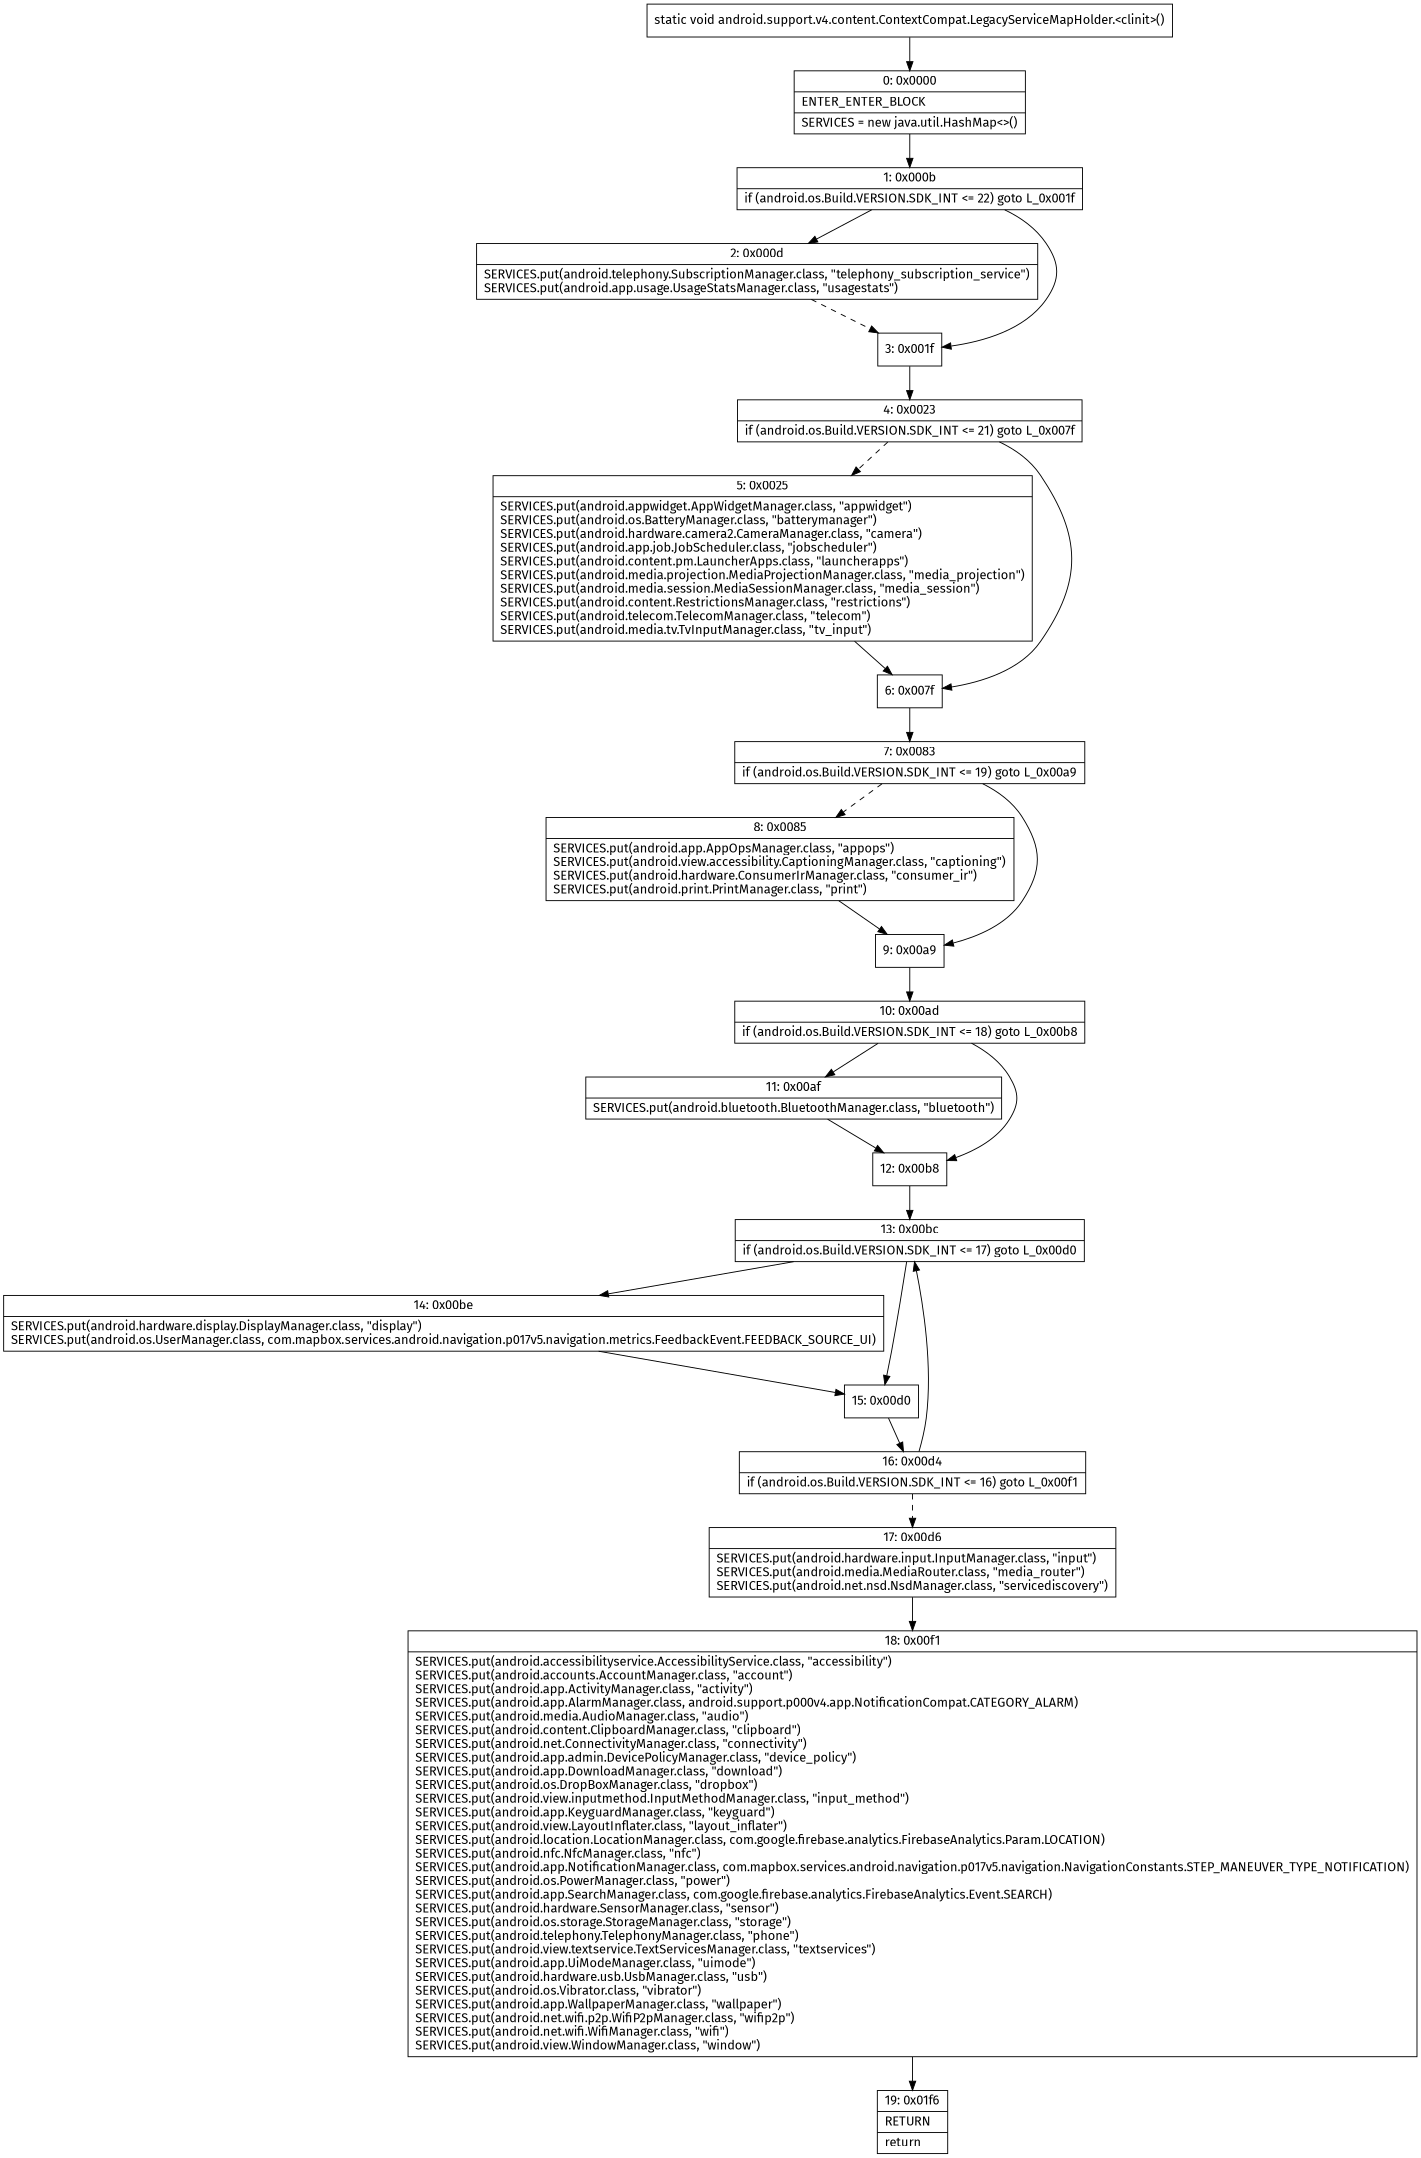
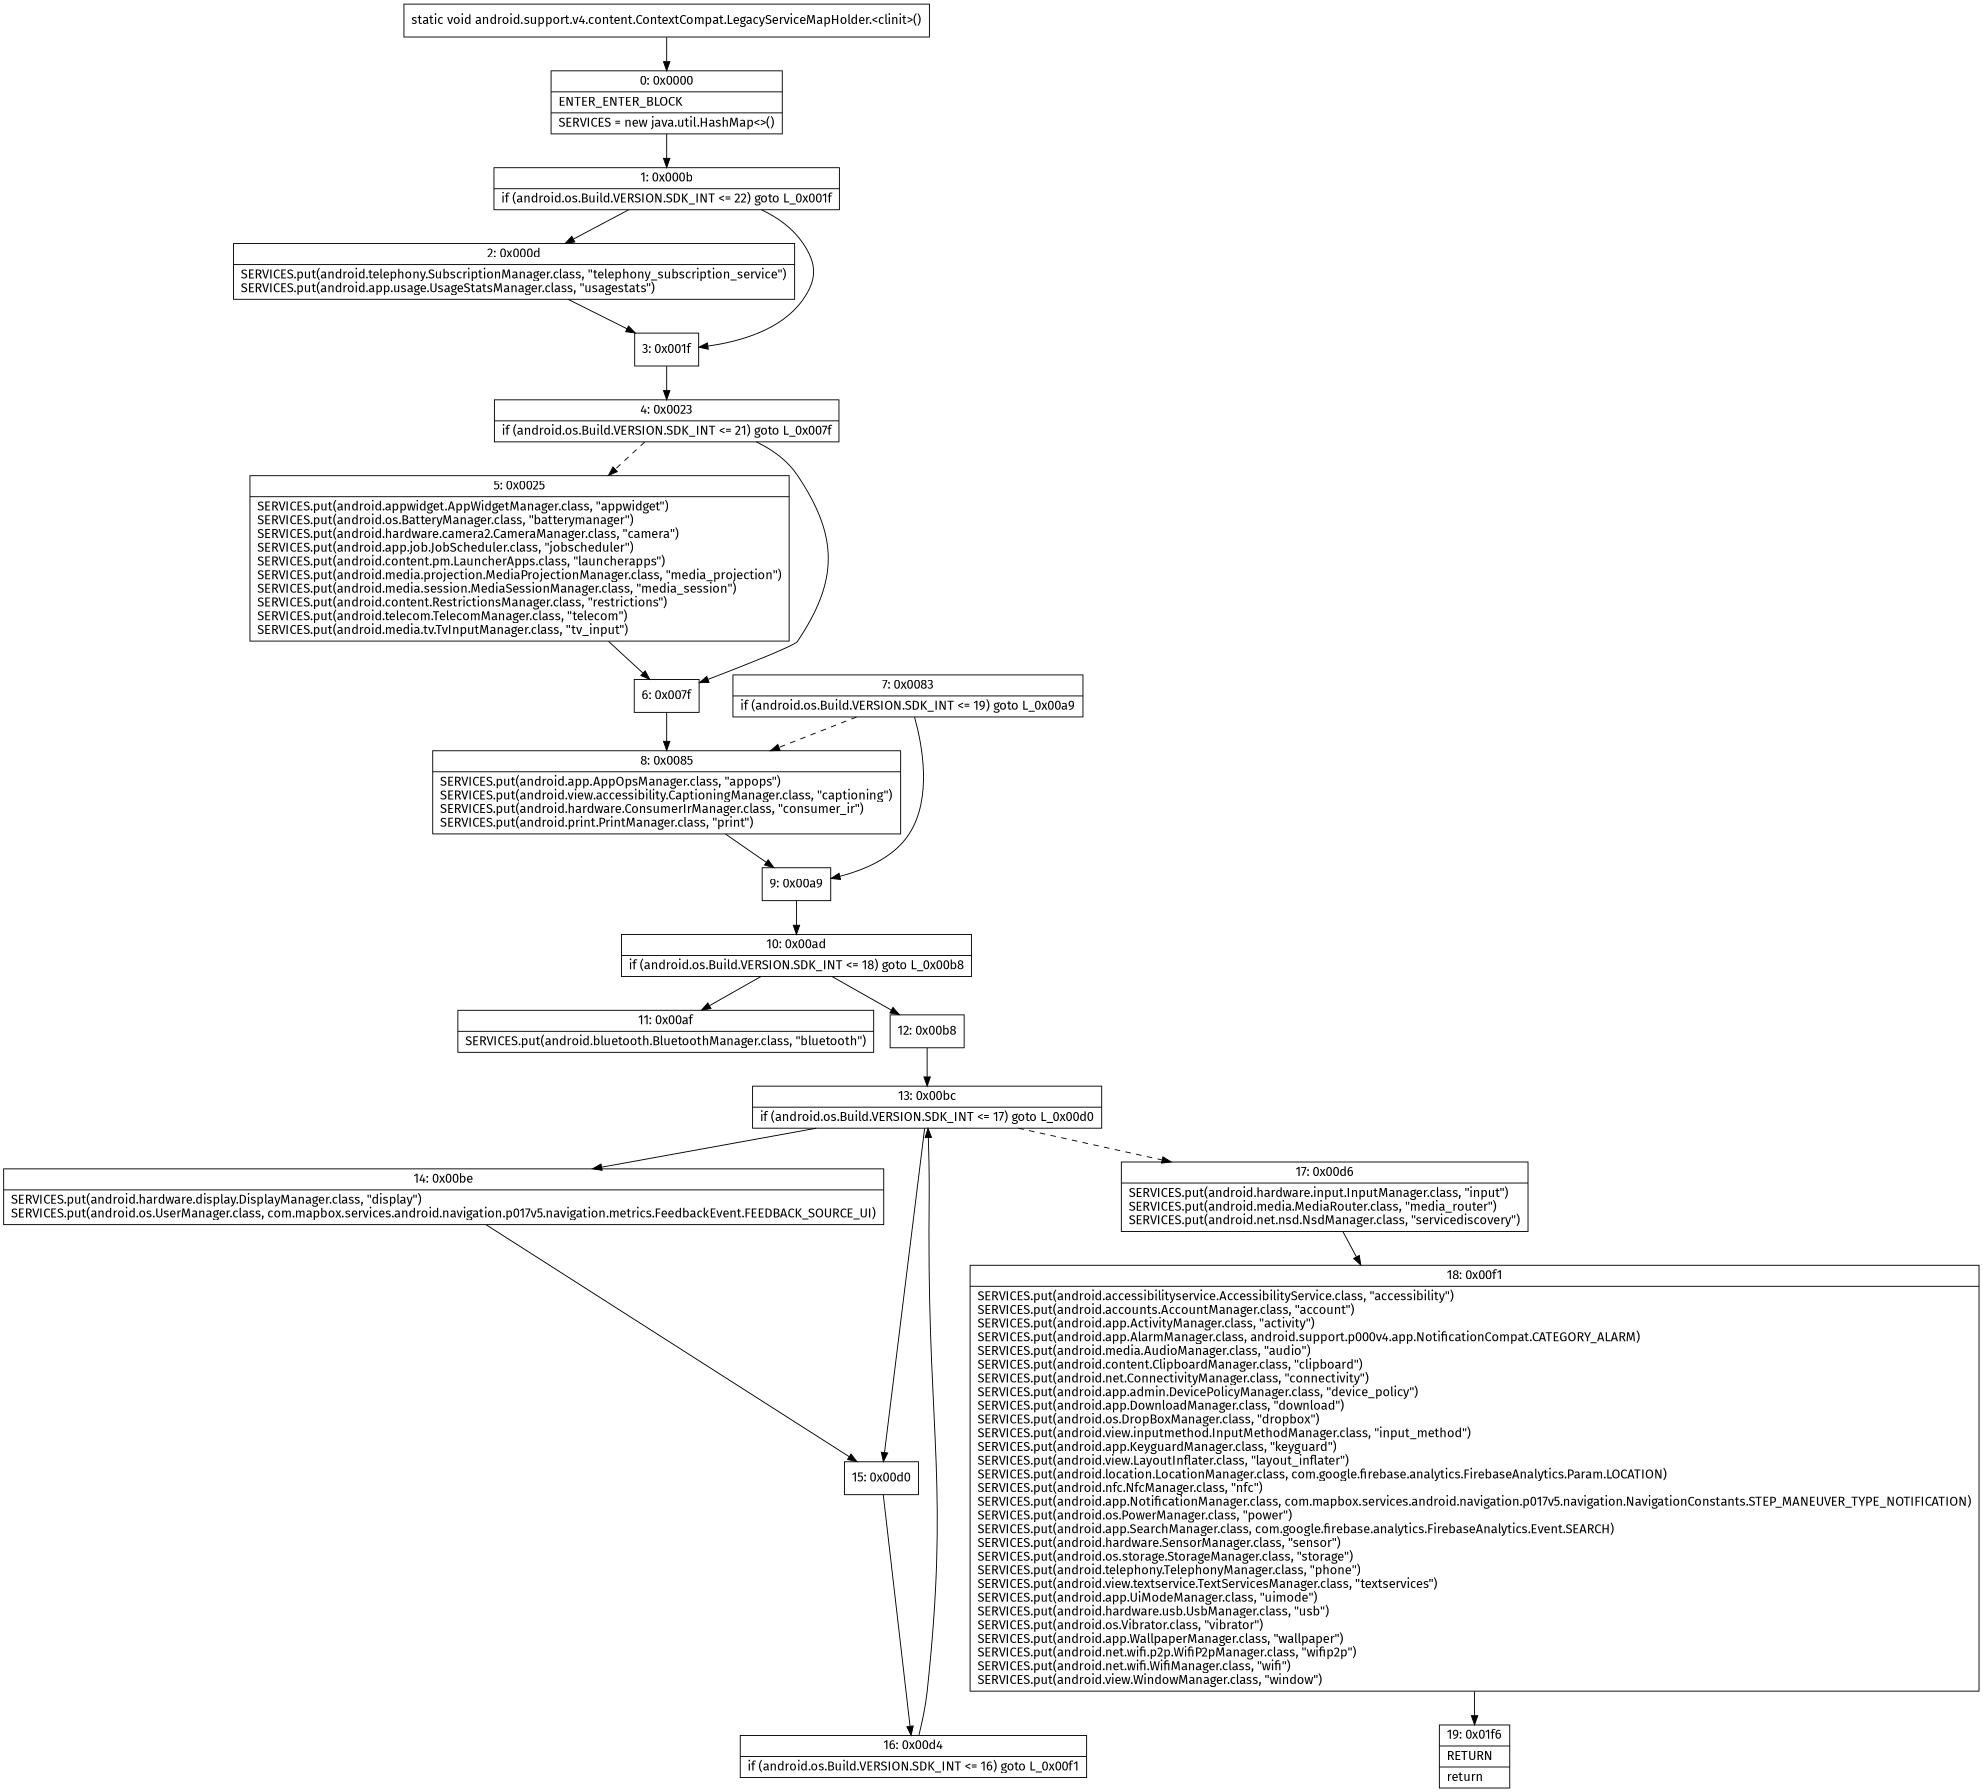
(841, 314) -> (598, 314)
(910, 720) -> (667, 727)
(852, 1134) -> none
(913, 1506) -> (1090, 1144)
